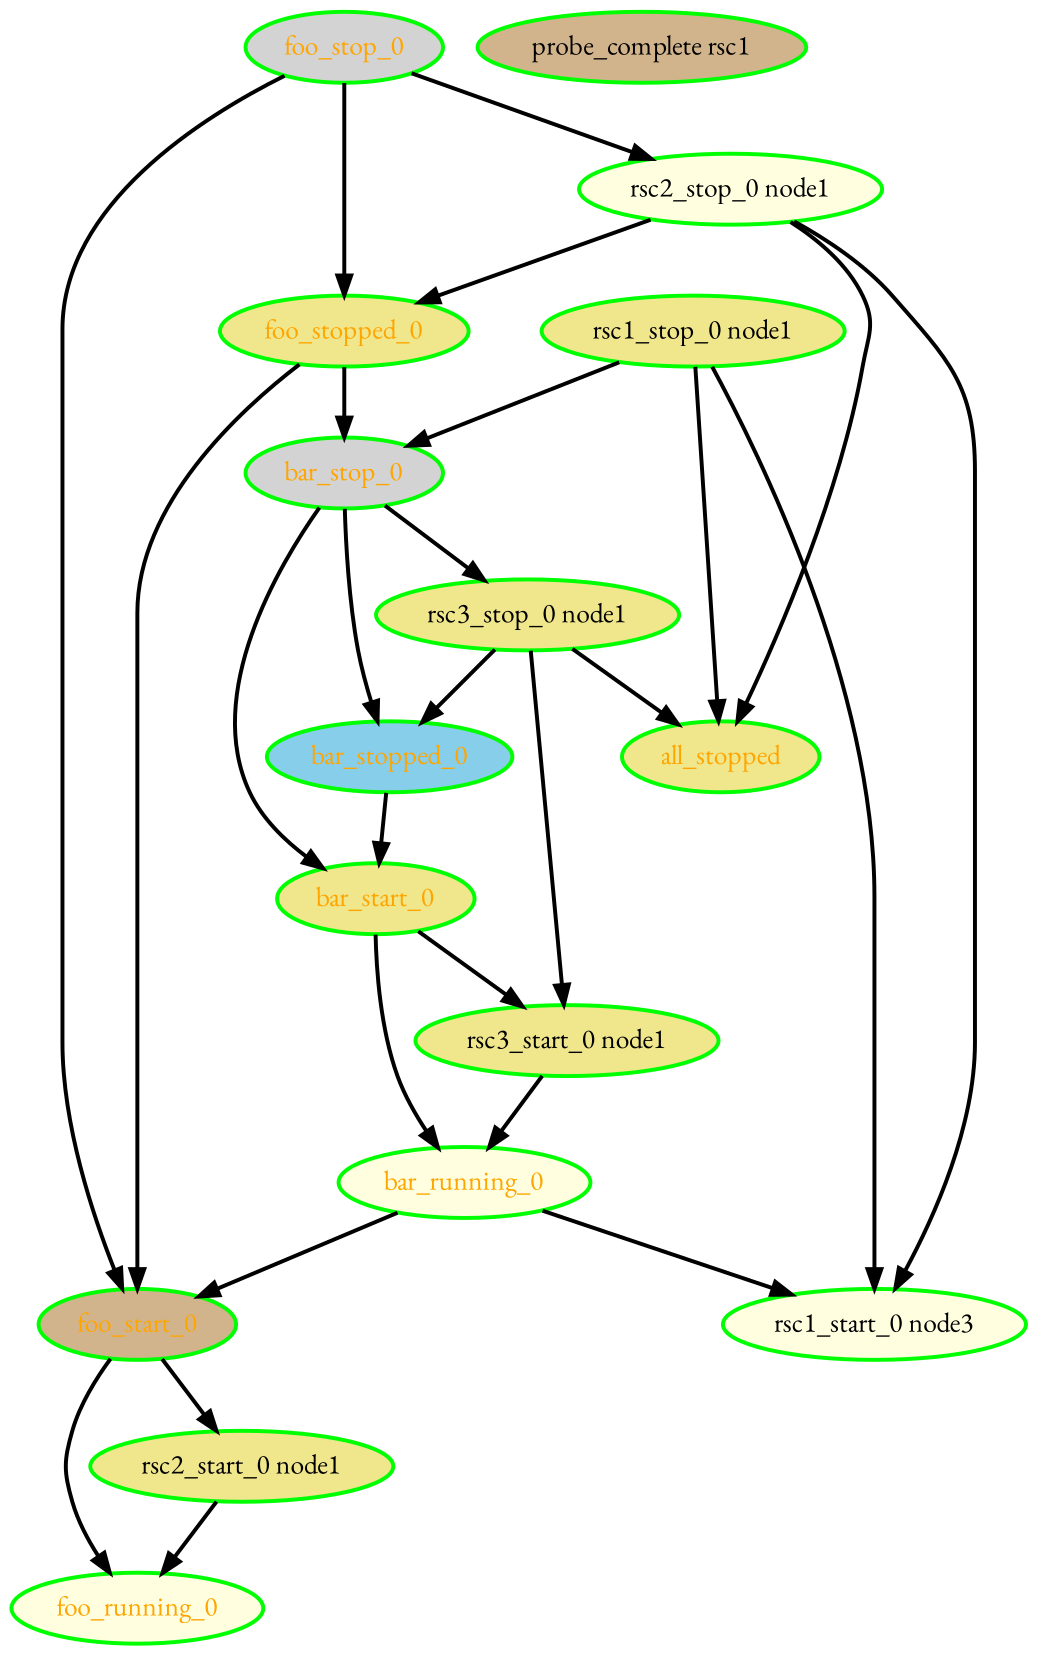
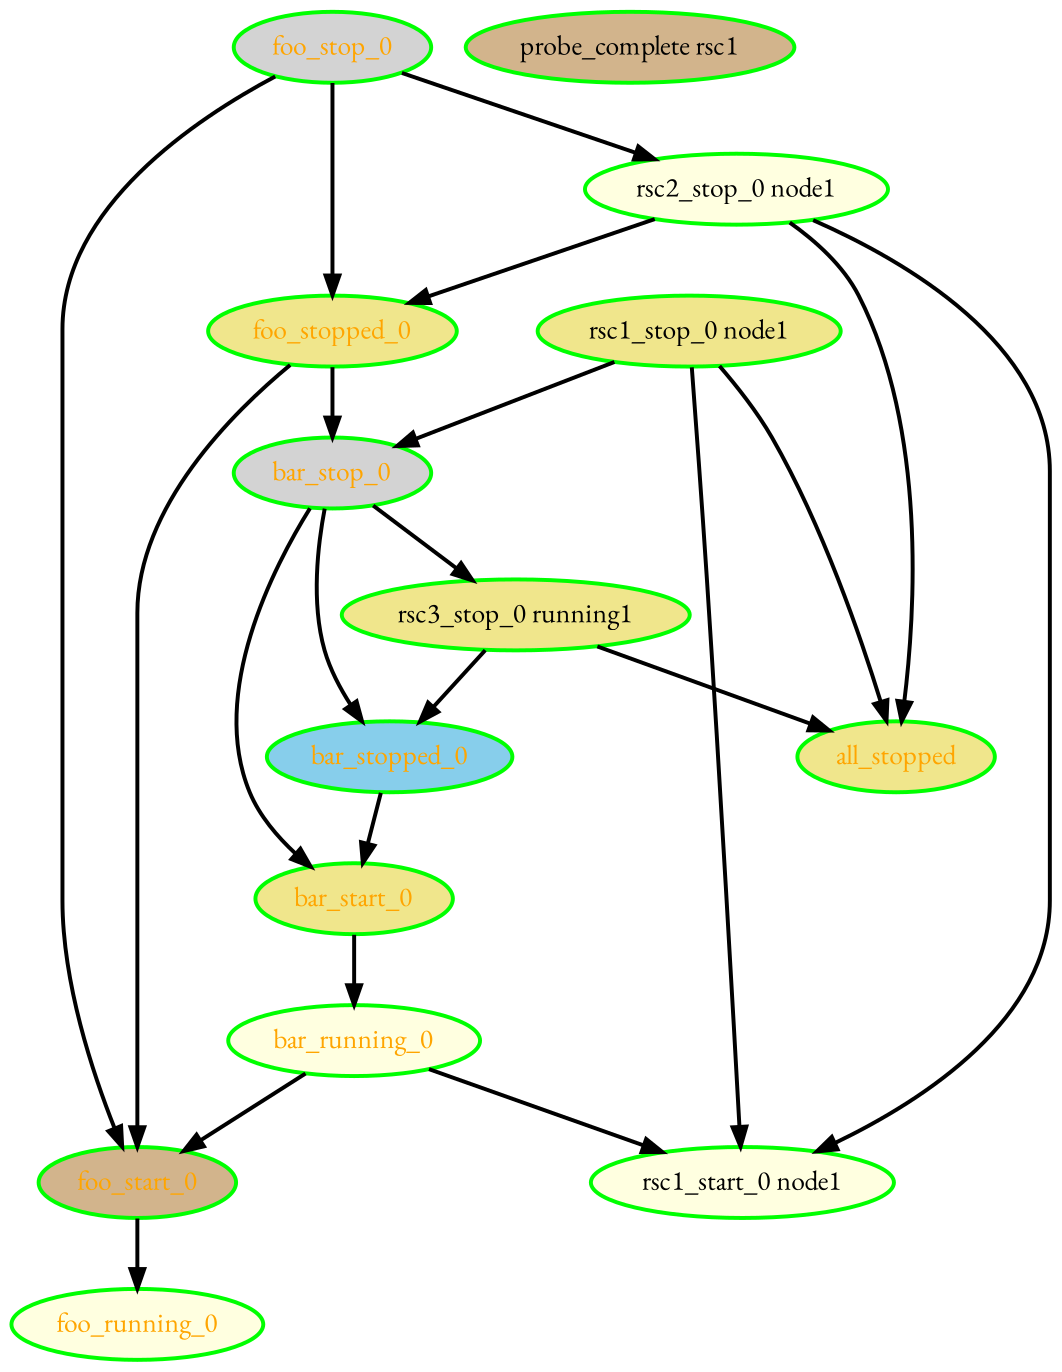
(528, 615) -> (516, 615)
(567, 1041) -> none
(874, 1324) -> (742, 1182)
(242, 1466) -> none
